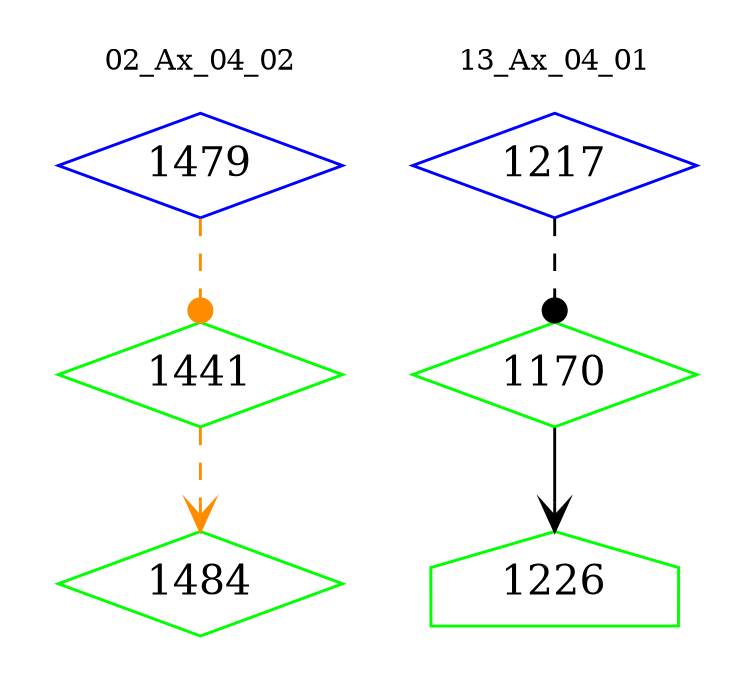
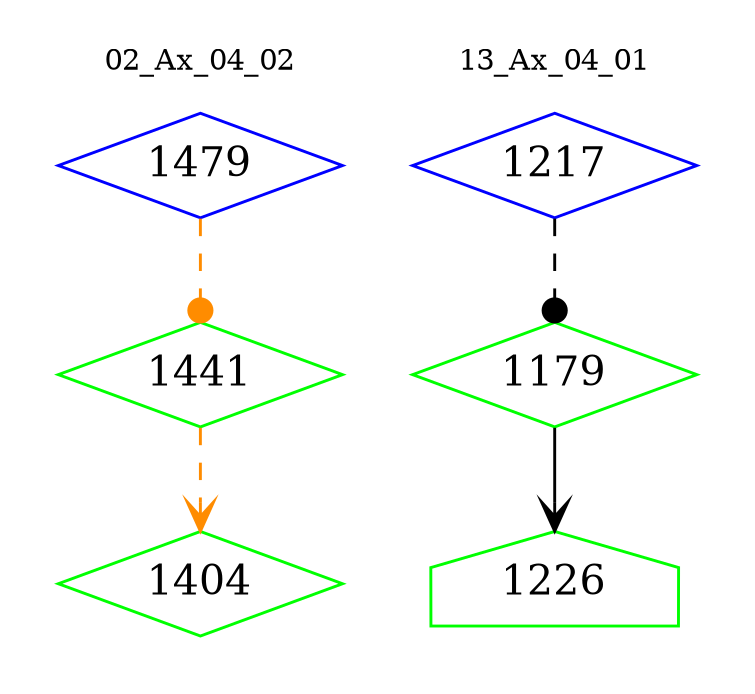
(555, 375) -> (555, 375)
(200, 584) -> (200, 584)
